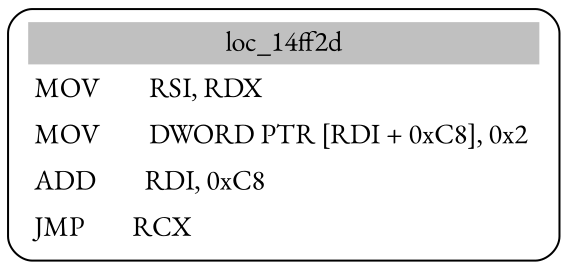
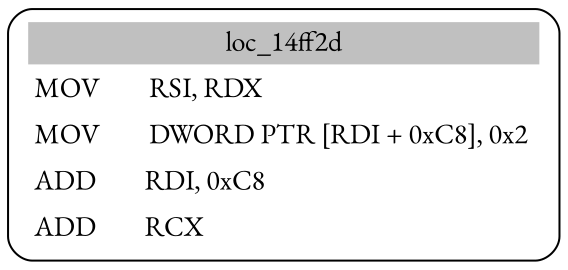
(114, 227) -> (120, 227)
